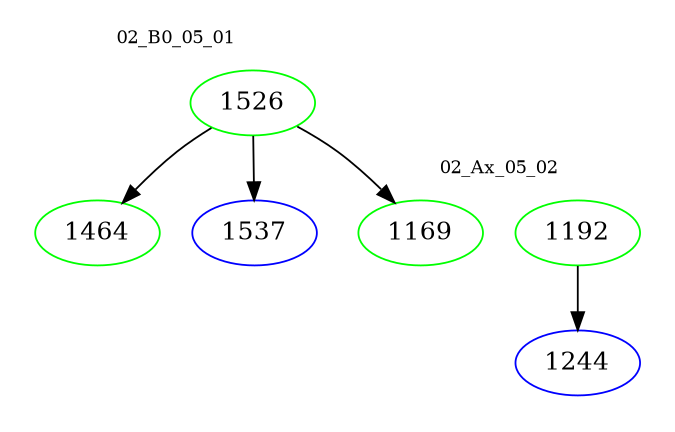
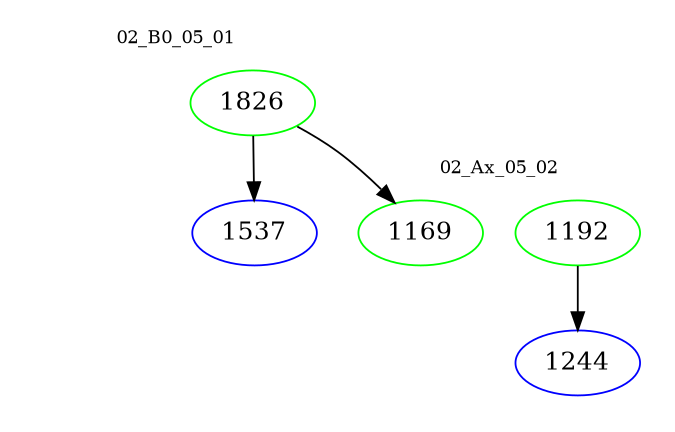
(253, 103) -> (253, 103)
(98, 233) -> none
